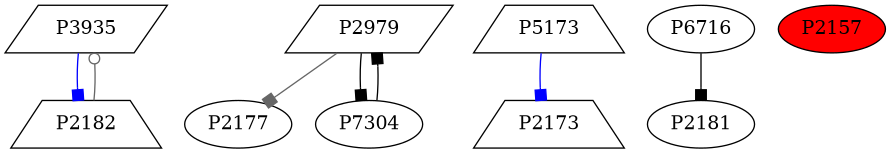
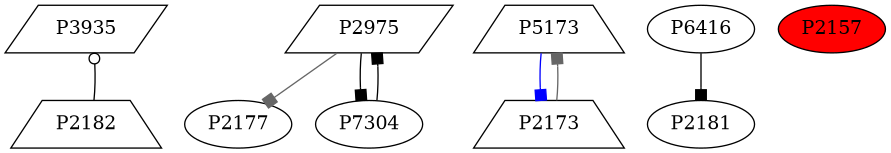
(369, 29) -> (369, 29)
(701, 29) -> (701, 29)
(77, 70) -> none
(95, 82) -> (95, 82)
none -> (558, 83)
